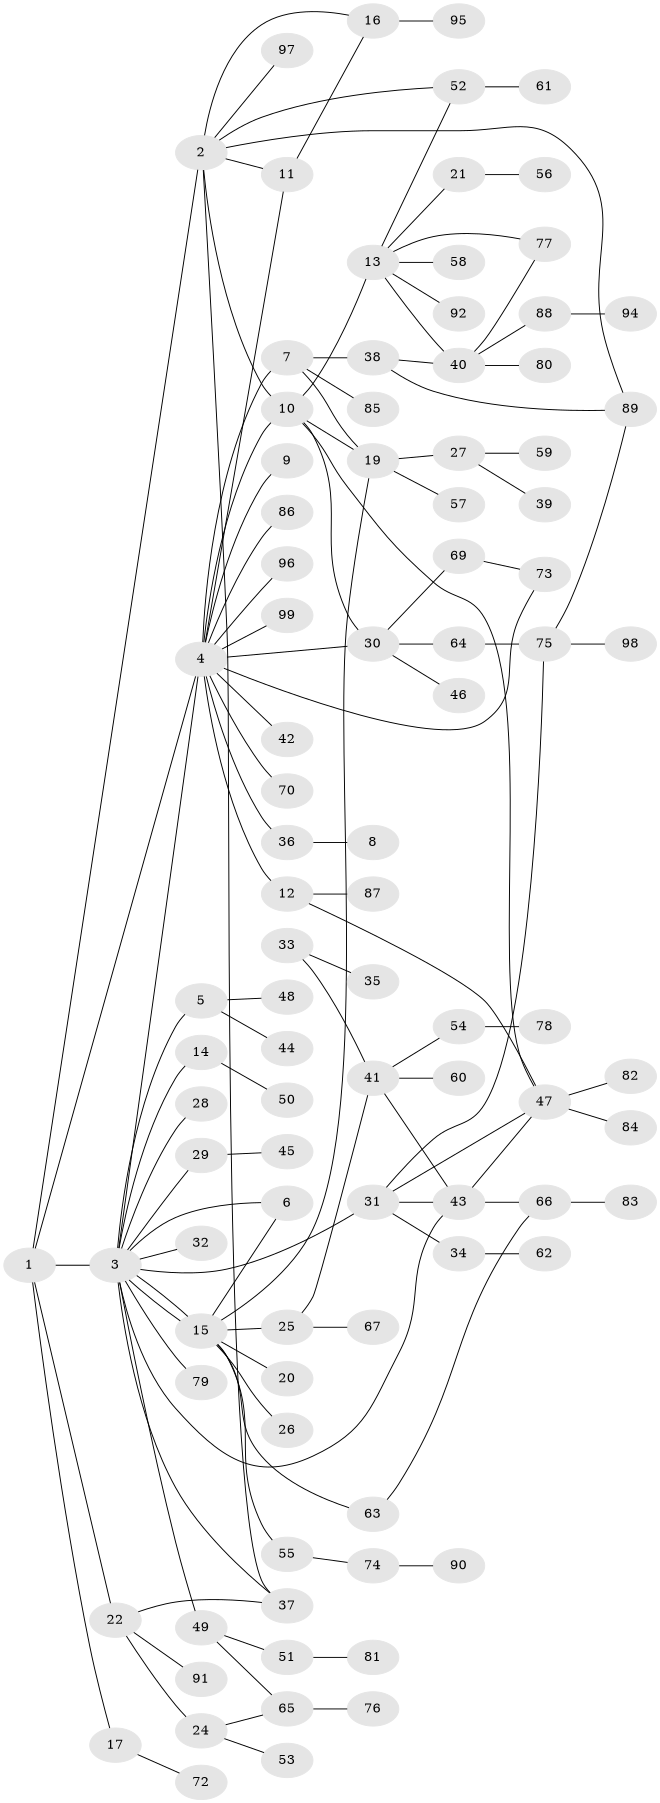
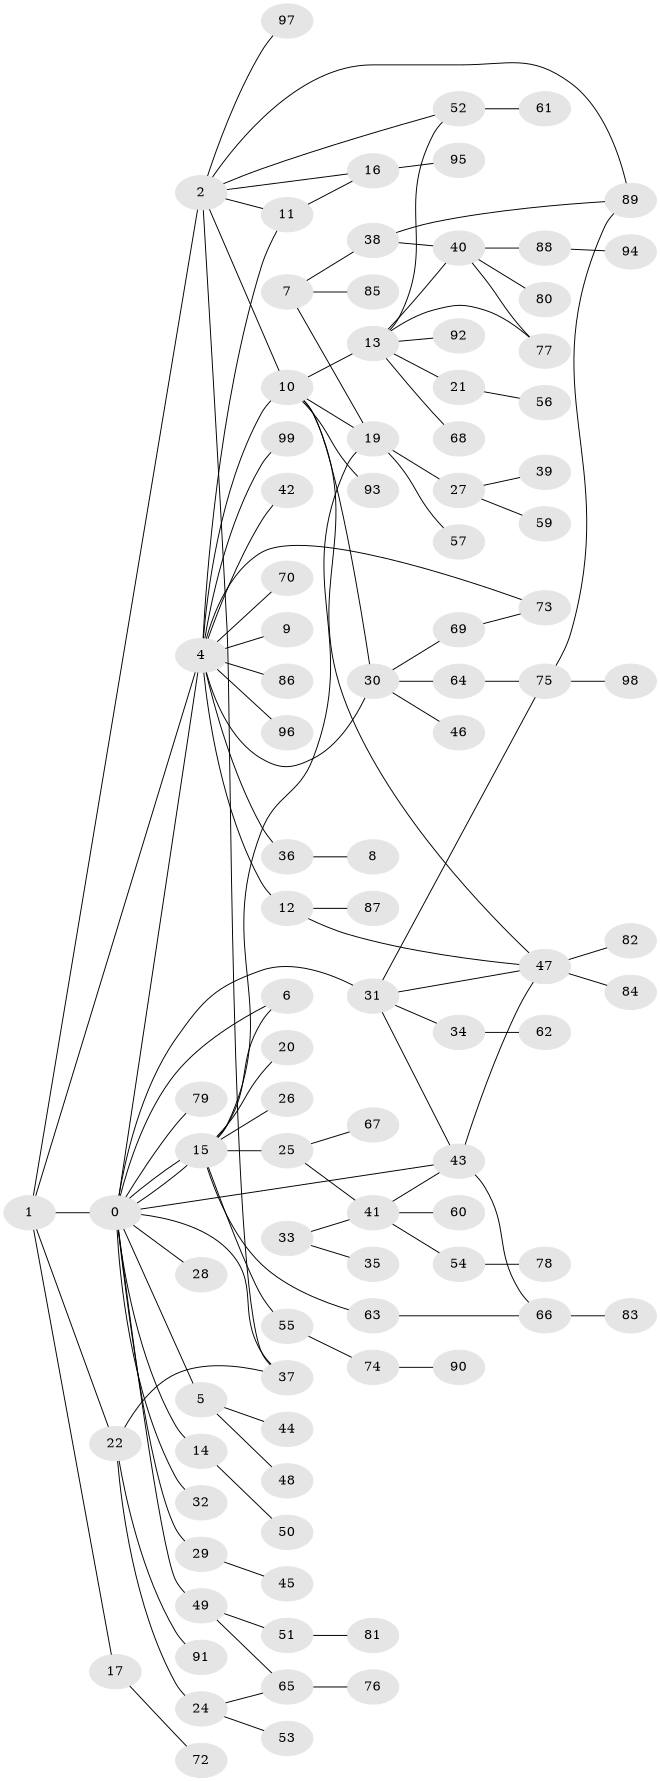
(459, 262) -> (459, 439)
none -> (373, 490)
(215, 530) -> none
(115, 1265) -> (115, 1213)
